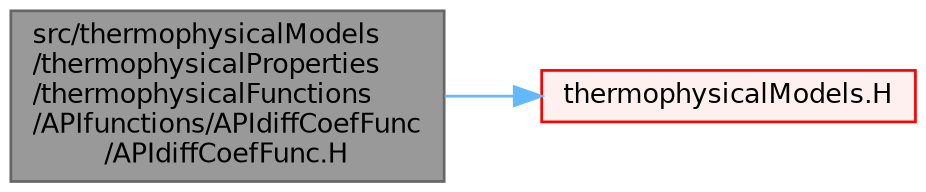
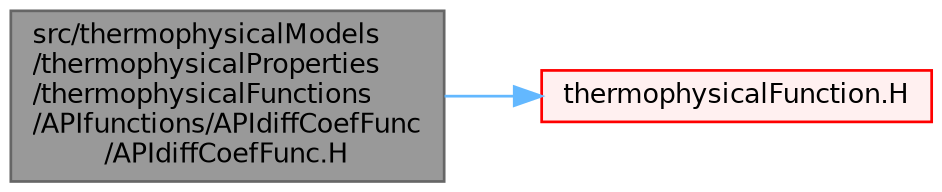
(729, 96) -> (737, 96)
